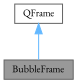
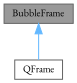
(39, 47) -> (39, 47)
